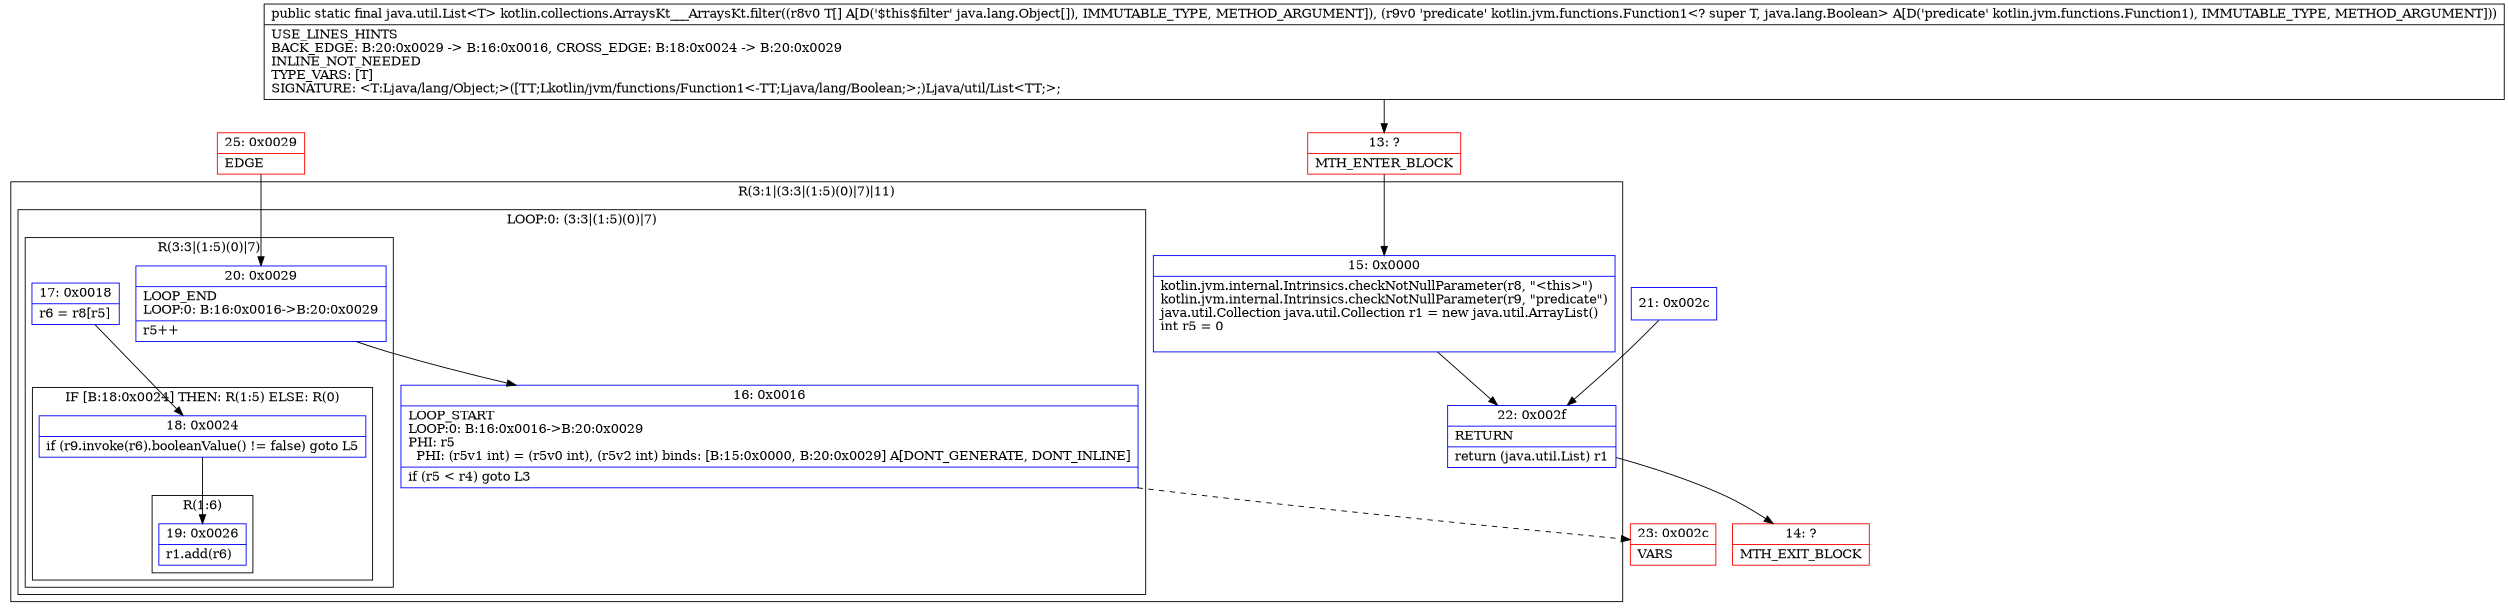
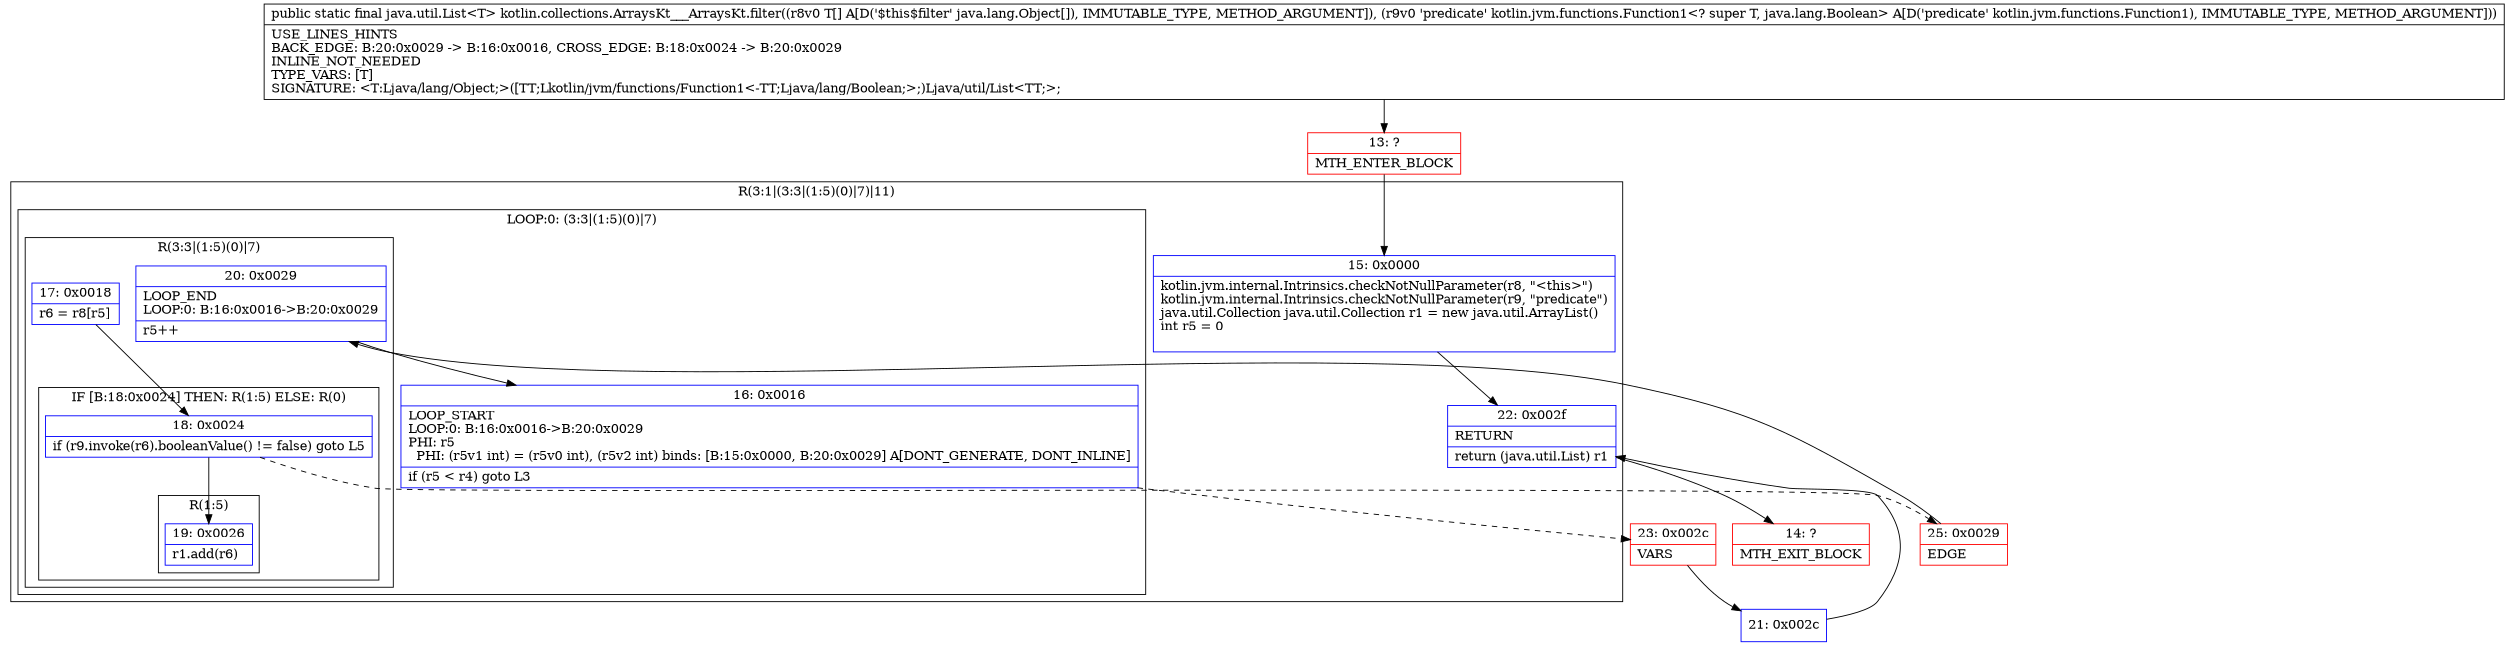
none -> (1095, 490)
(202, 506) -> (209, 506)
none -> (1708, 588)
